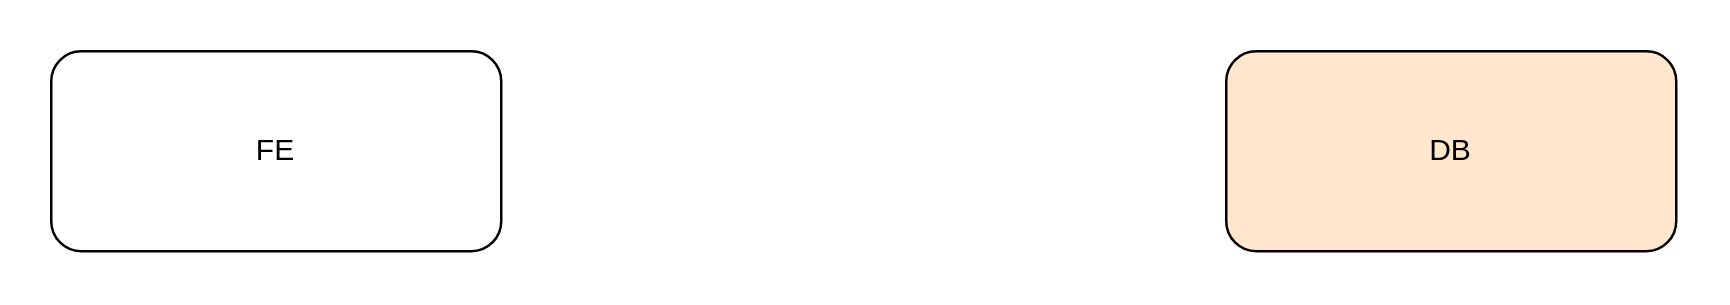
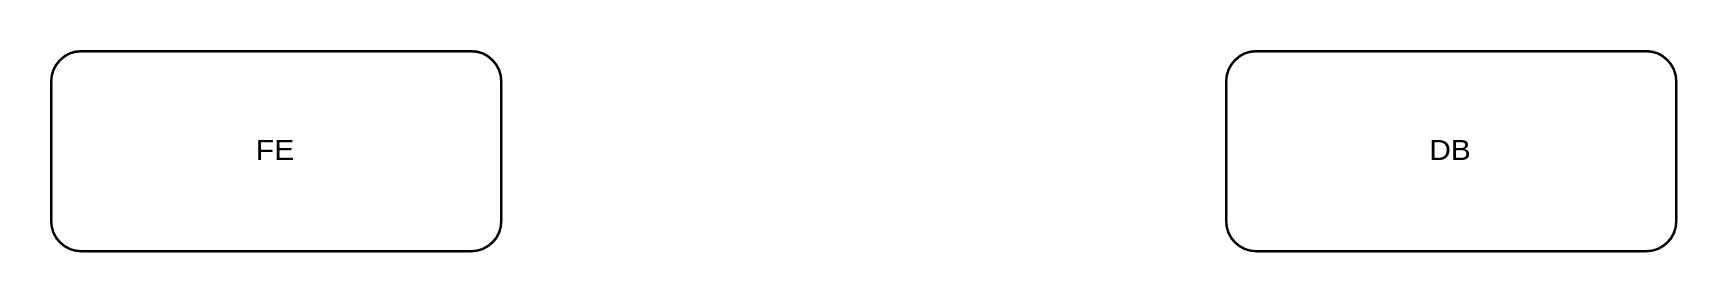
(1451, 151) -> (1451, 151)
